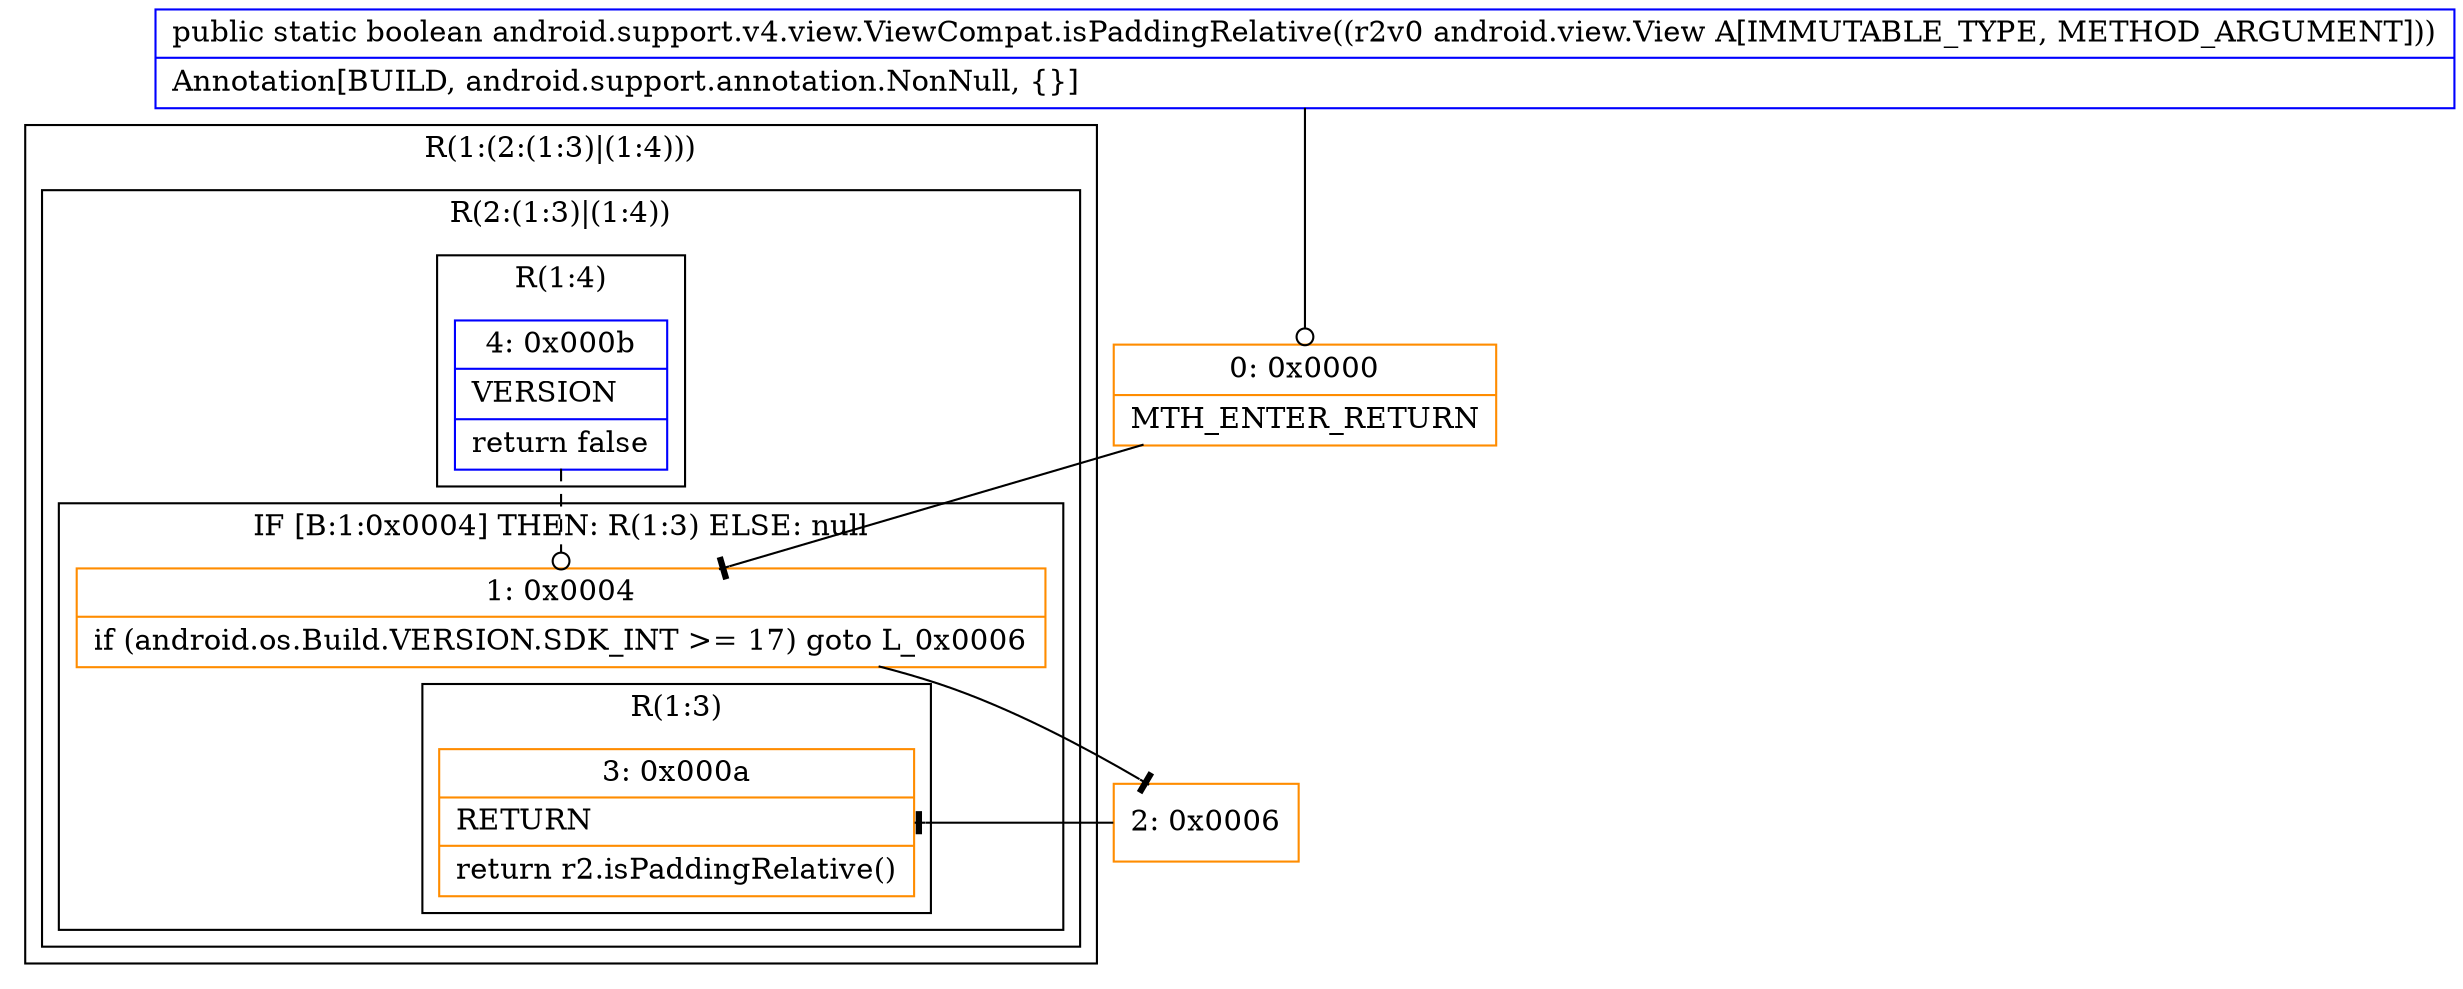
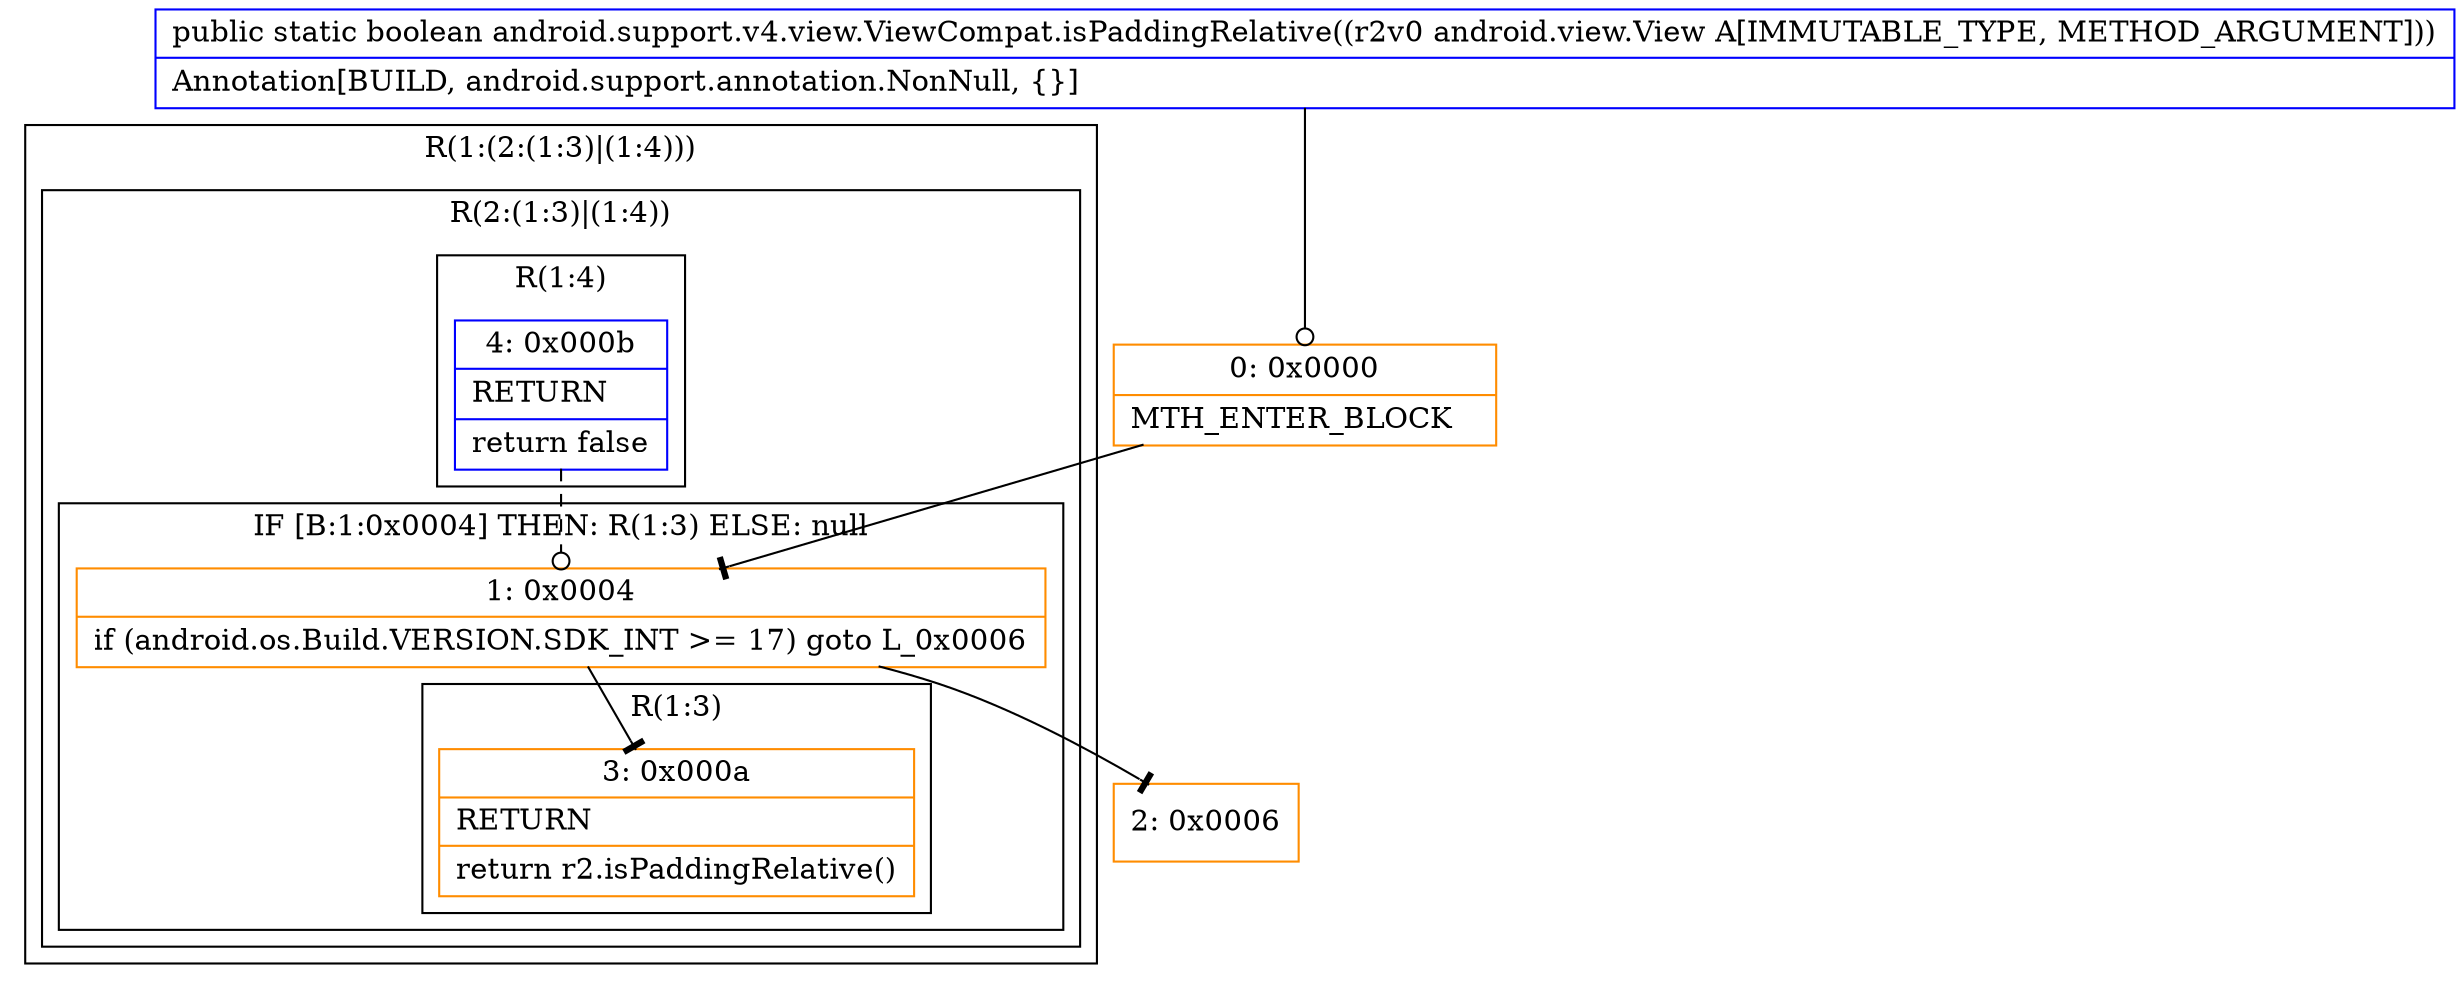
(545, 393) -> (540, 393)
(1305, 419) -> (1292, 419)
(1019, 823) -> (609, 704)
